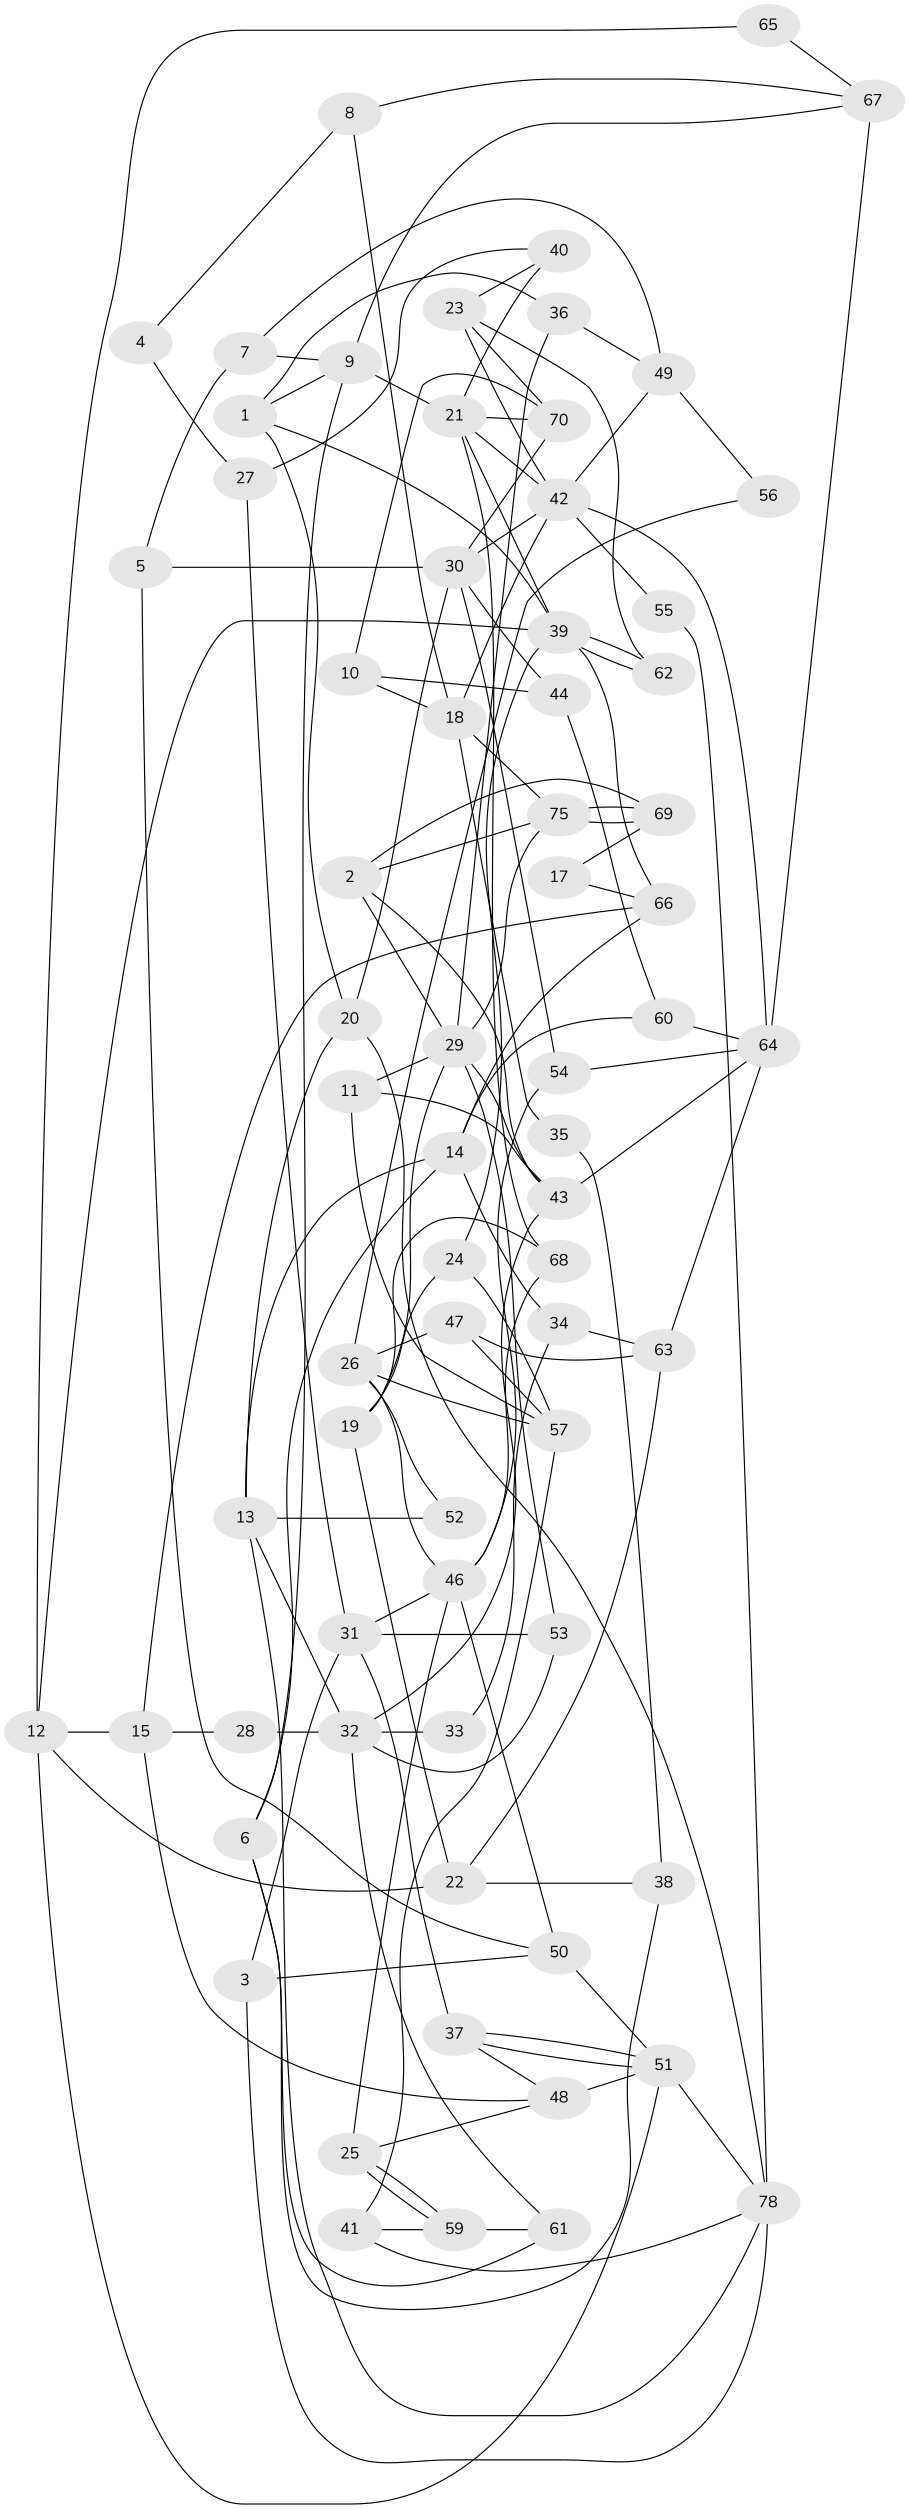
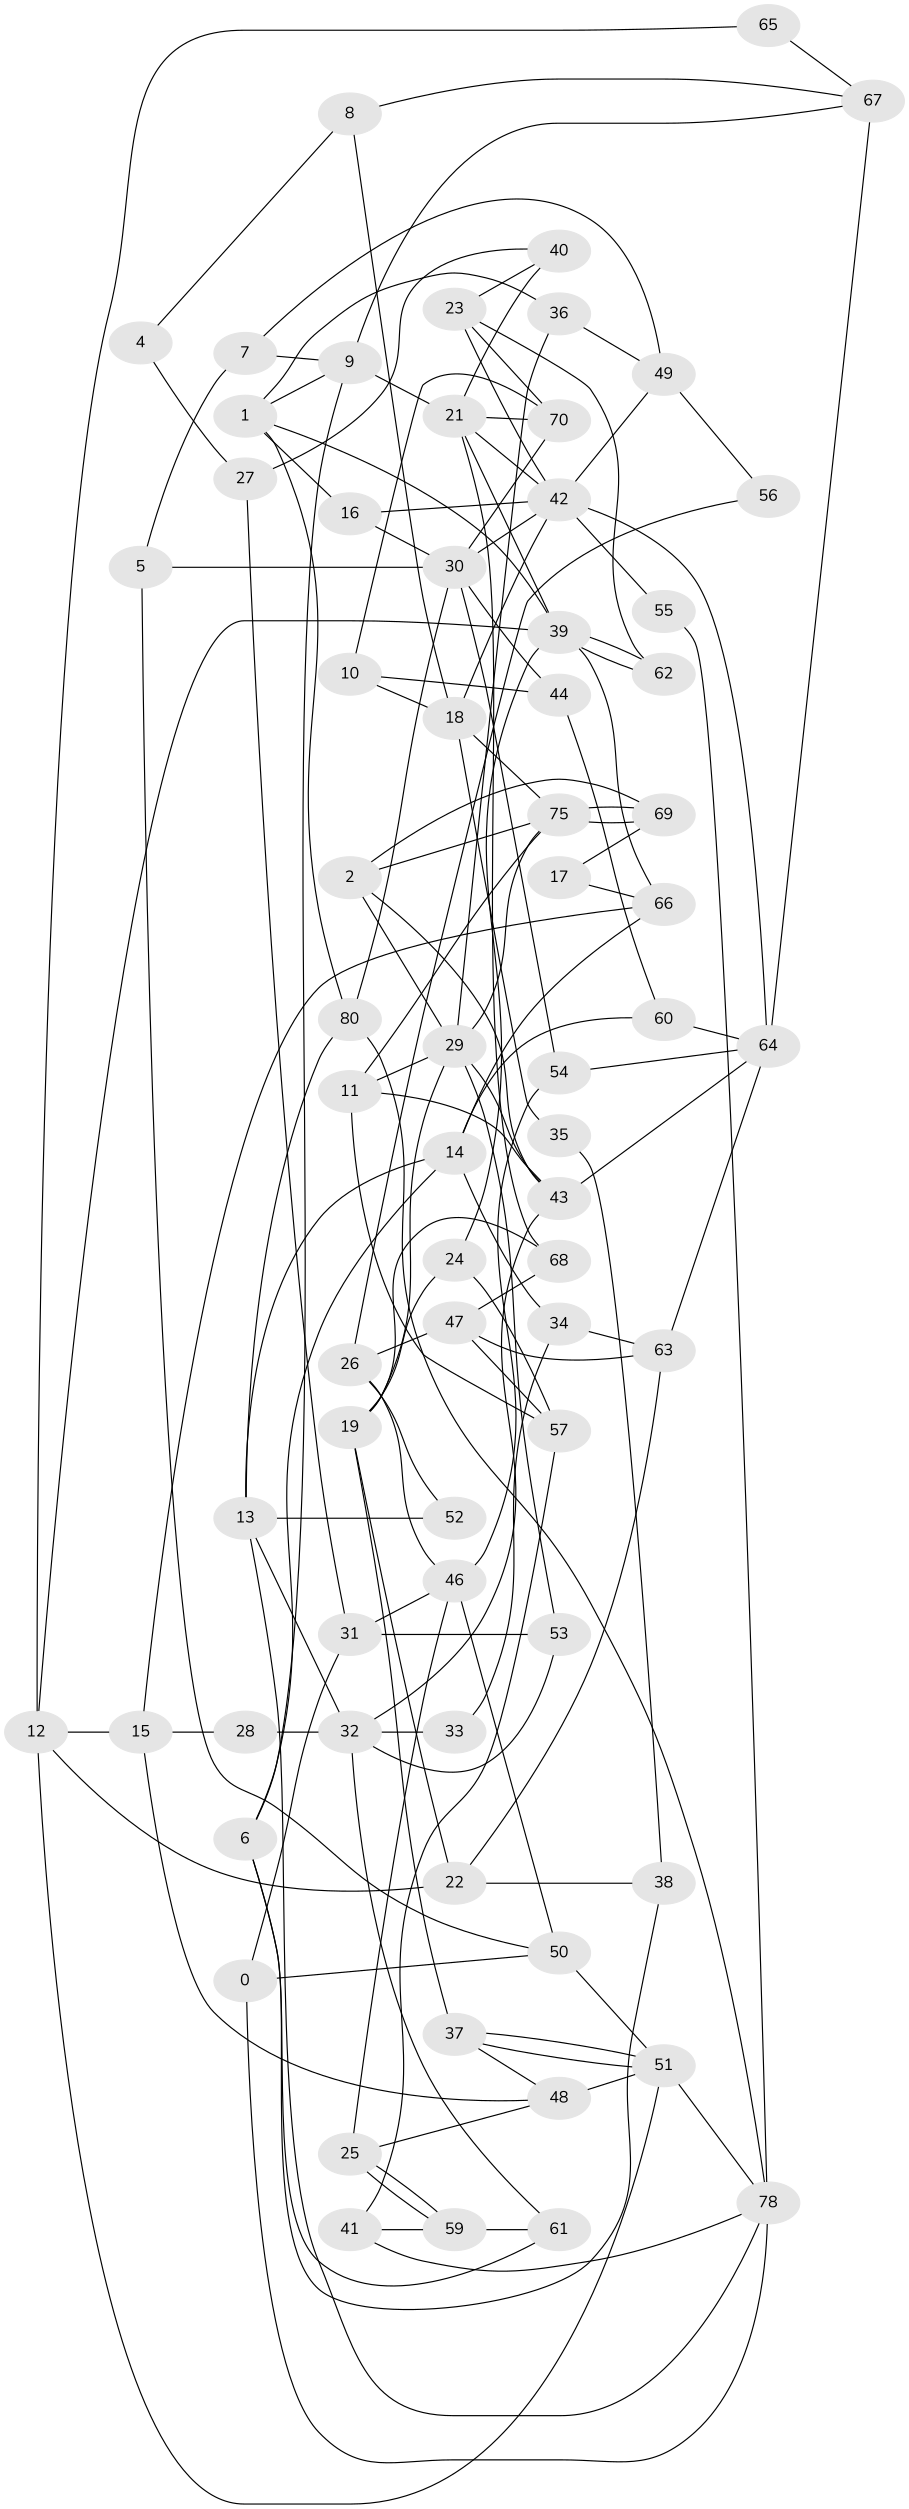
none -> (350, 514)
none -> (450, 951)
(350, 1020) -> (350, 1020)
(456, 1403) -> none
(507, 1421) -> (507, 1292)
(409, 1832) -> (396, 1718)
(245, 1981) -> (245, 1981)
